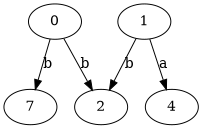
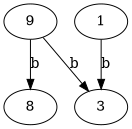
(55, 22) -> (30, 22)
(30, 107) -> (30, 107)
(101, 107) -> (101, 107)
(172, 107) -> none
